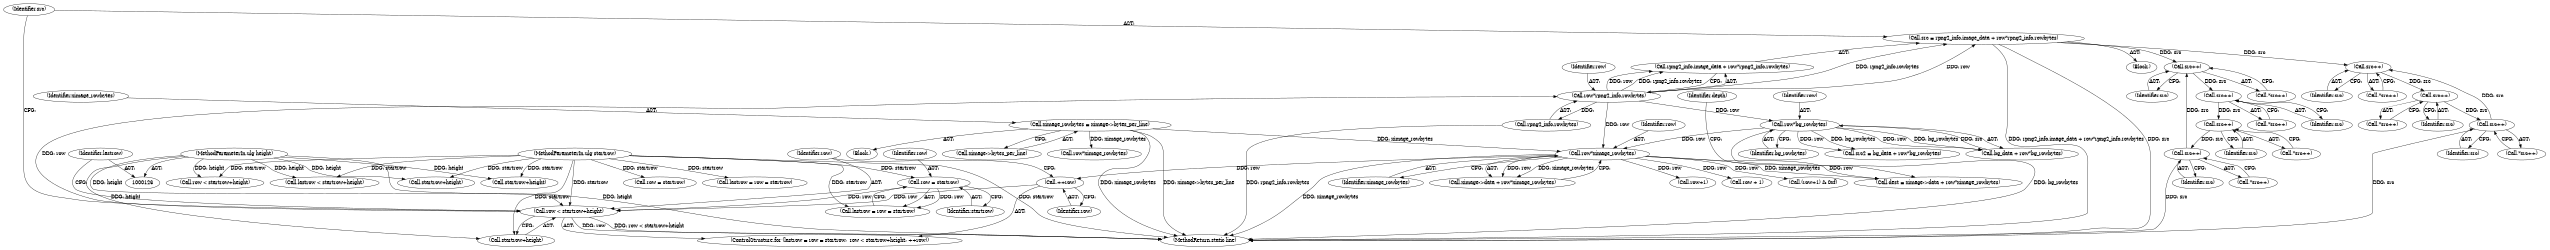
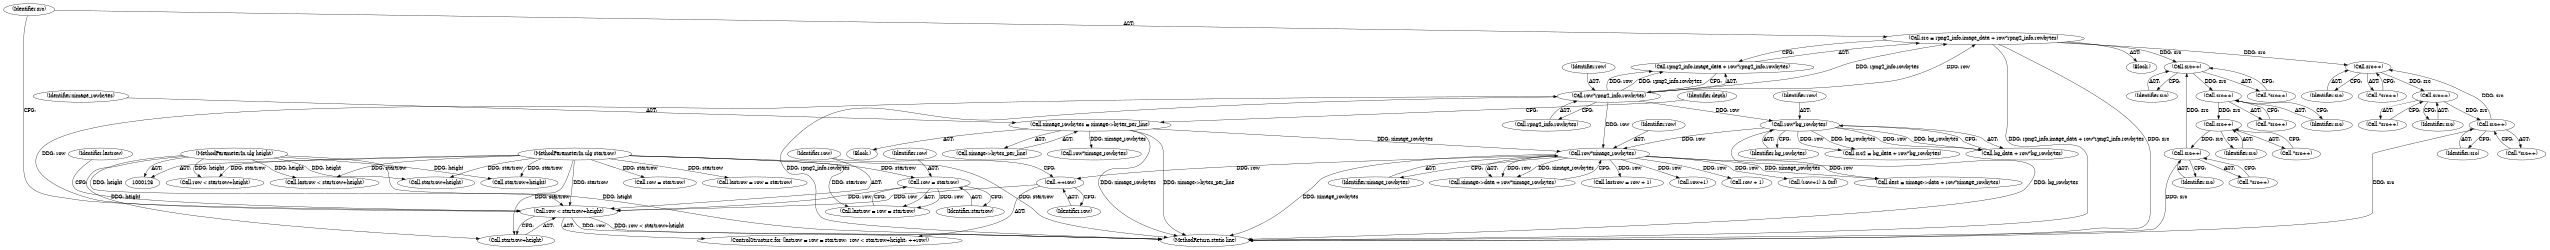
none -> (1814, 46)
(1588, 111) -> (1588, 111)
(1327, 131) -> (948, 118)
(1041, 140) -> (1041, 140)
(1971, 140) -> (1971, 140)
(1786, 165) -> (1424, 112)
(120, 168) -> (336, 160)
none -> (1622, 183)
